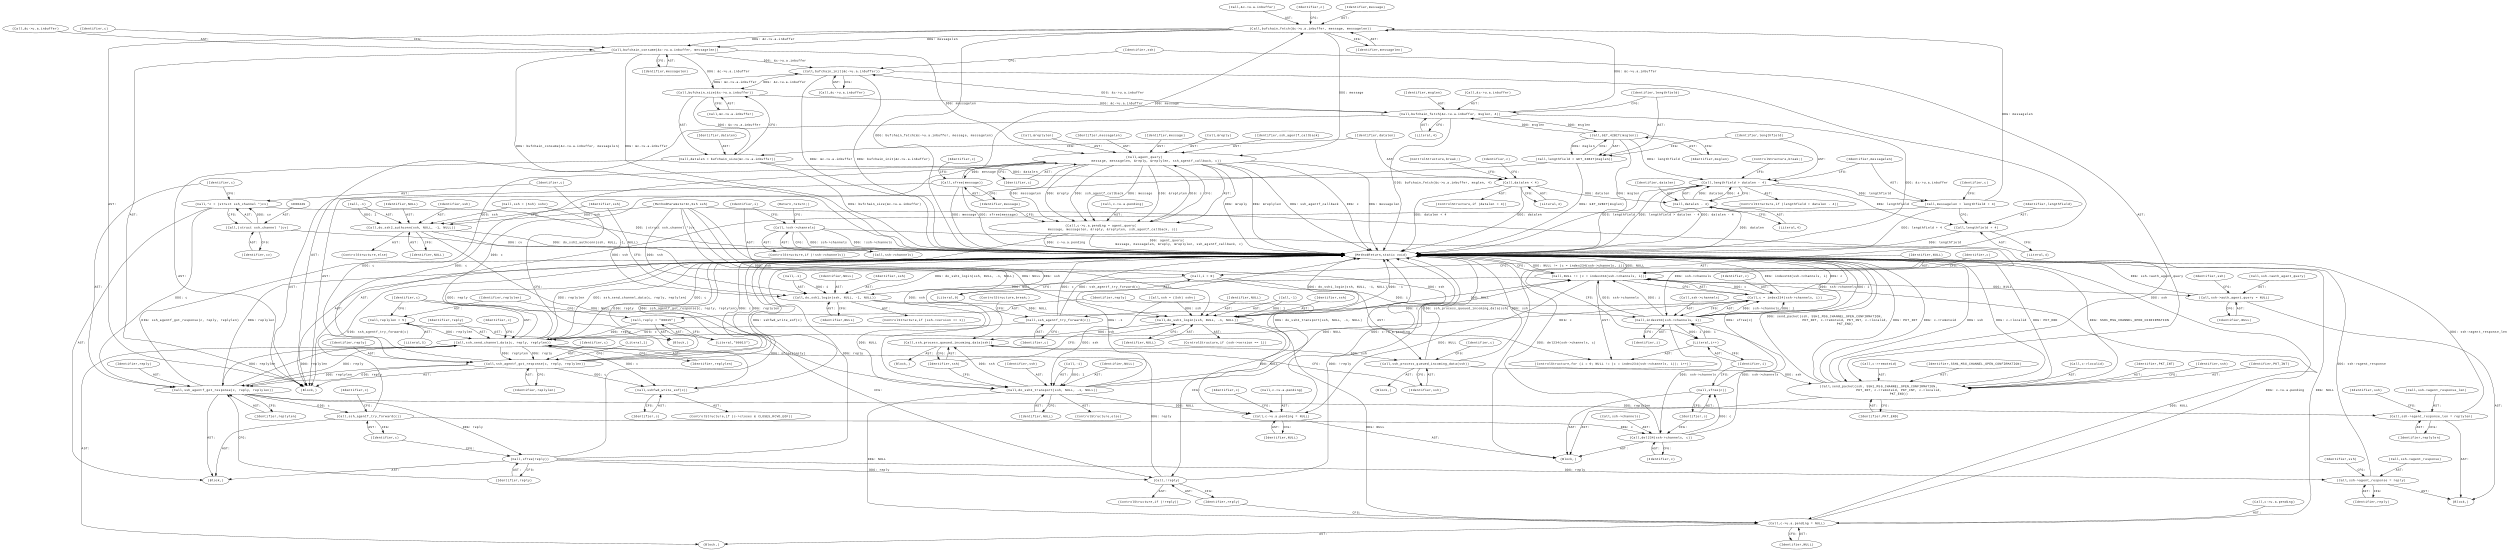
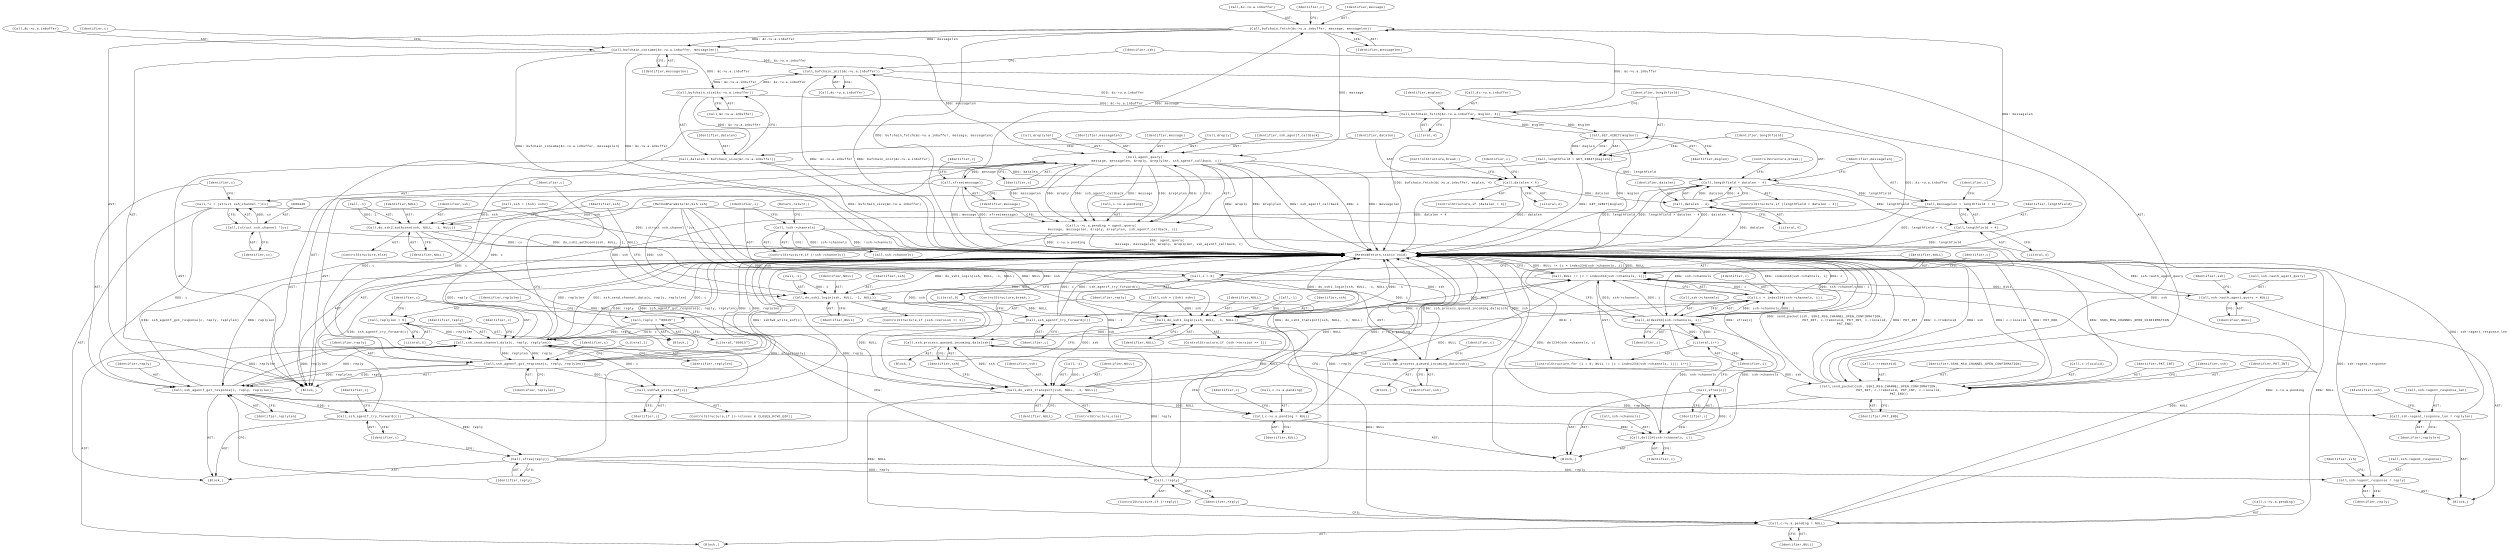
(1657, 170) -> (1642, 176)
none -> (1973, 216)
none -> (408, 329)
